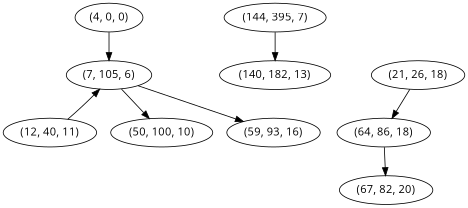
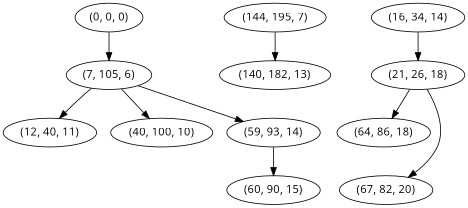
(109, 18) -> (109, 18)
(275, 18) -> (275, 18)
none -> (418, 18)
(81, 107) -> (78, 100)
(162, 133) -> (162, 133)
(274, 133) -> (274, 133)
(385, 157) -> (440, 134)
none -> (274, 190)
